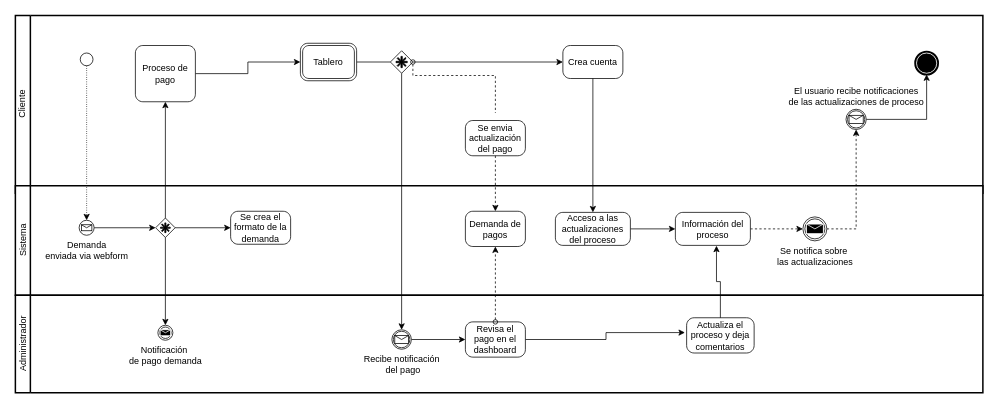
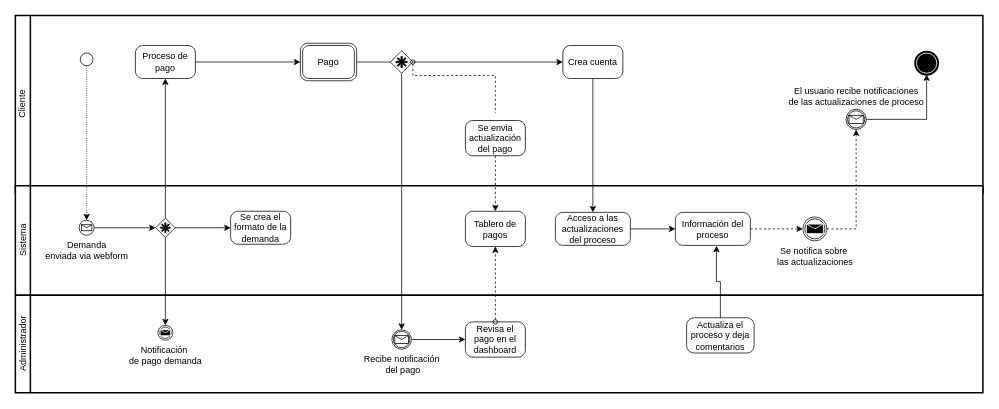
(329, 62) -> (329, 62)
(165, 74) -> (165, 62)
(495, 229) -> (495, 229)
(606, 339) -> none
